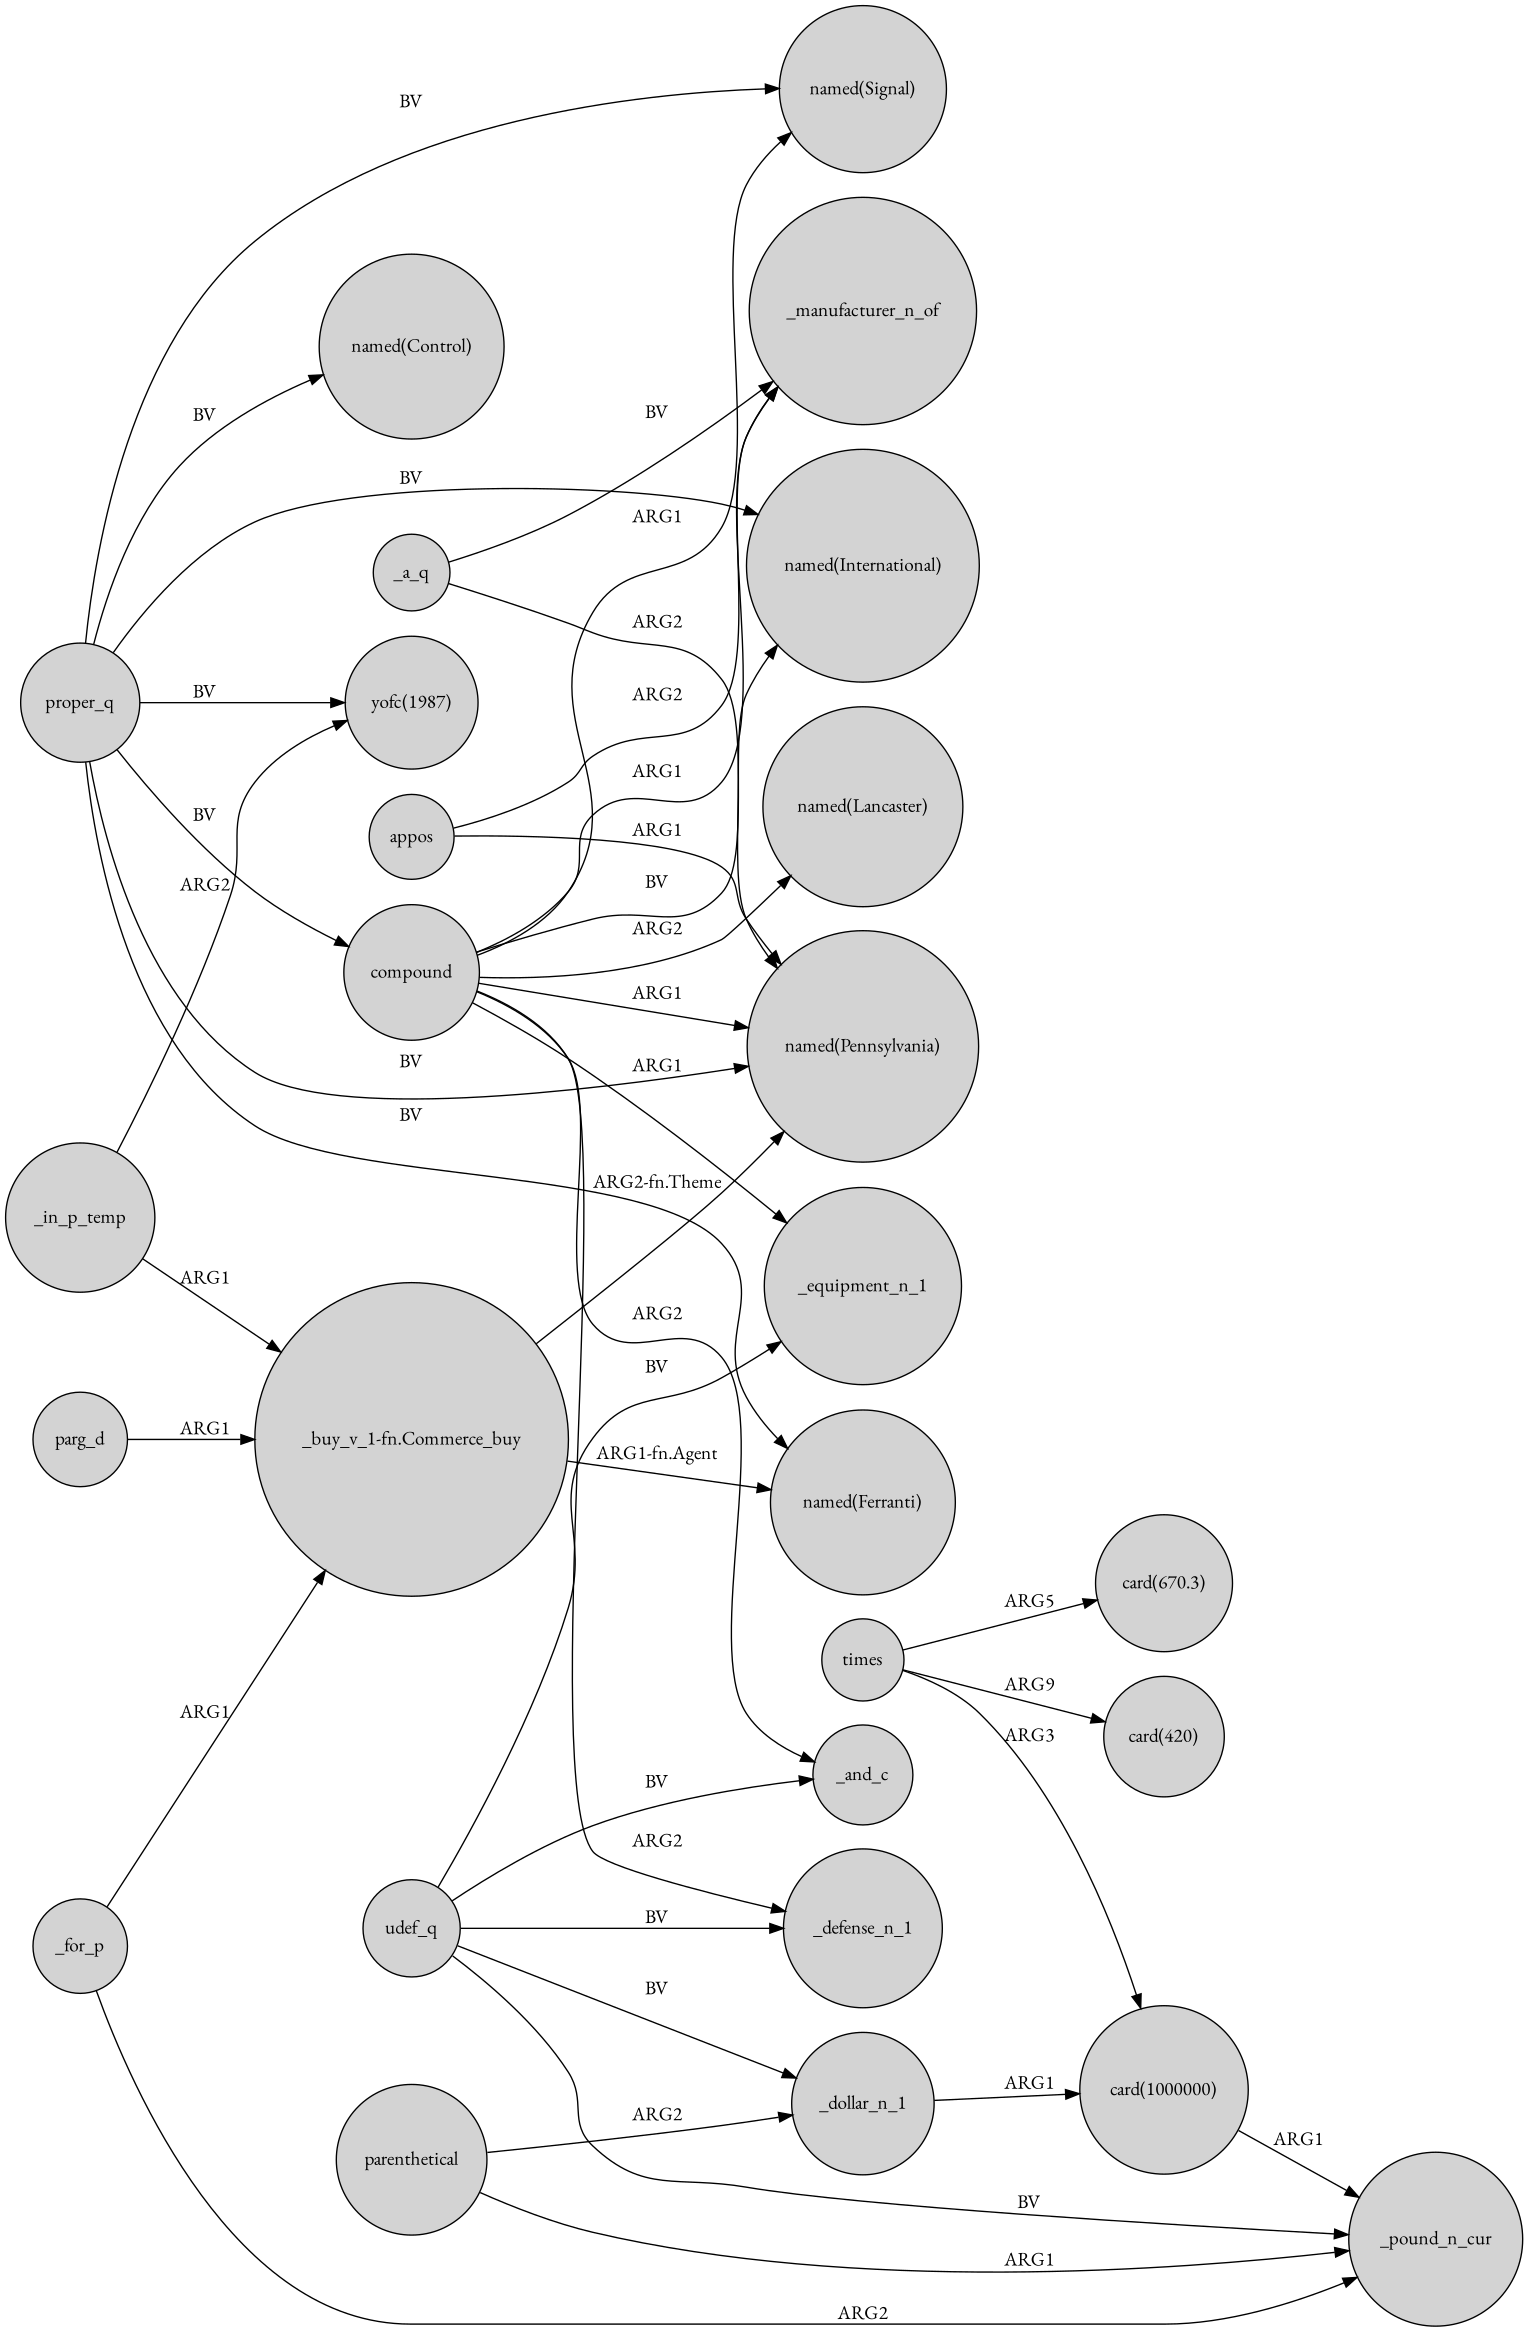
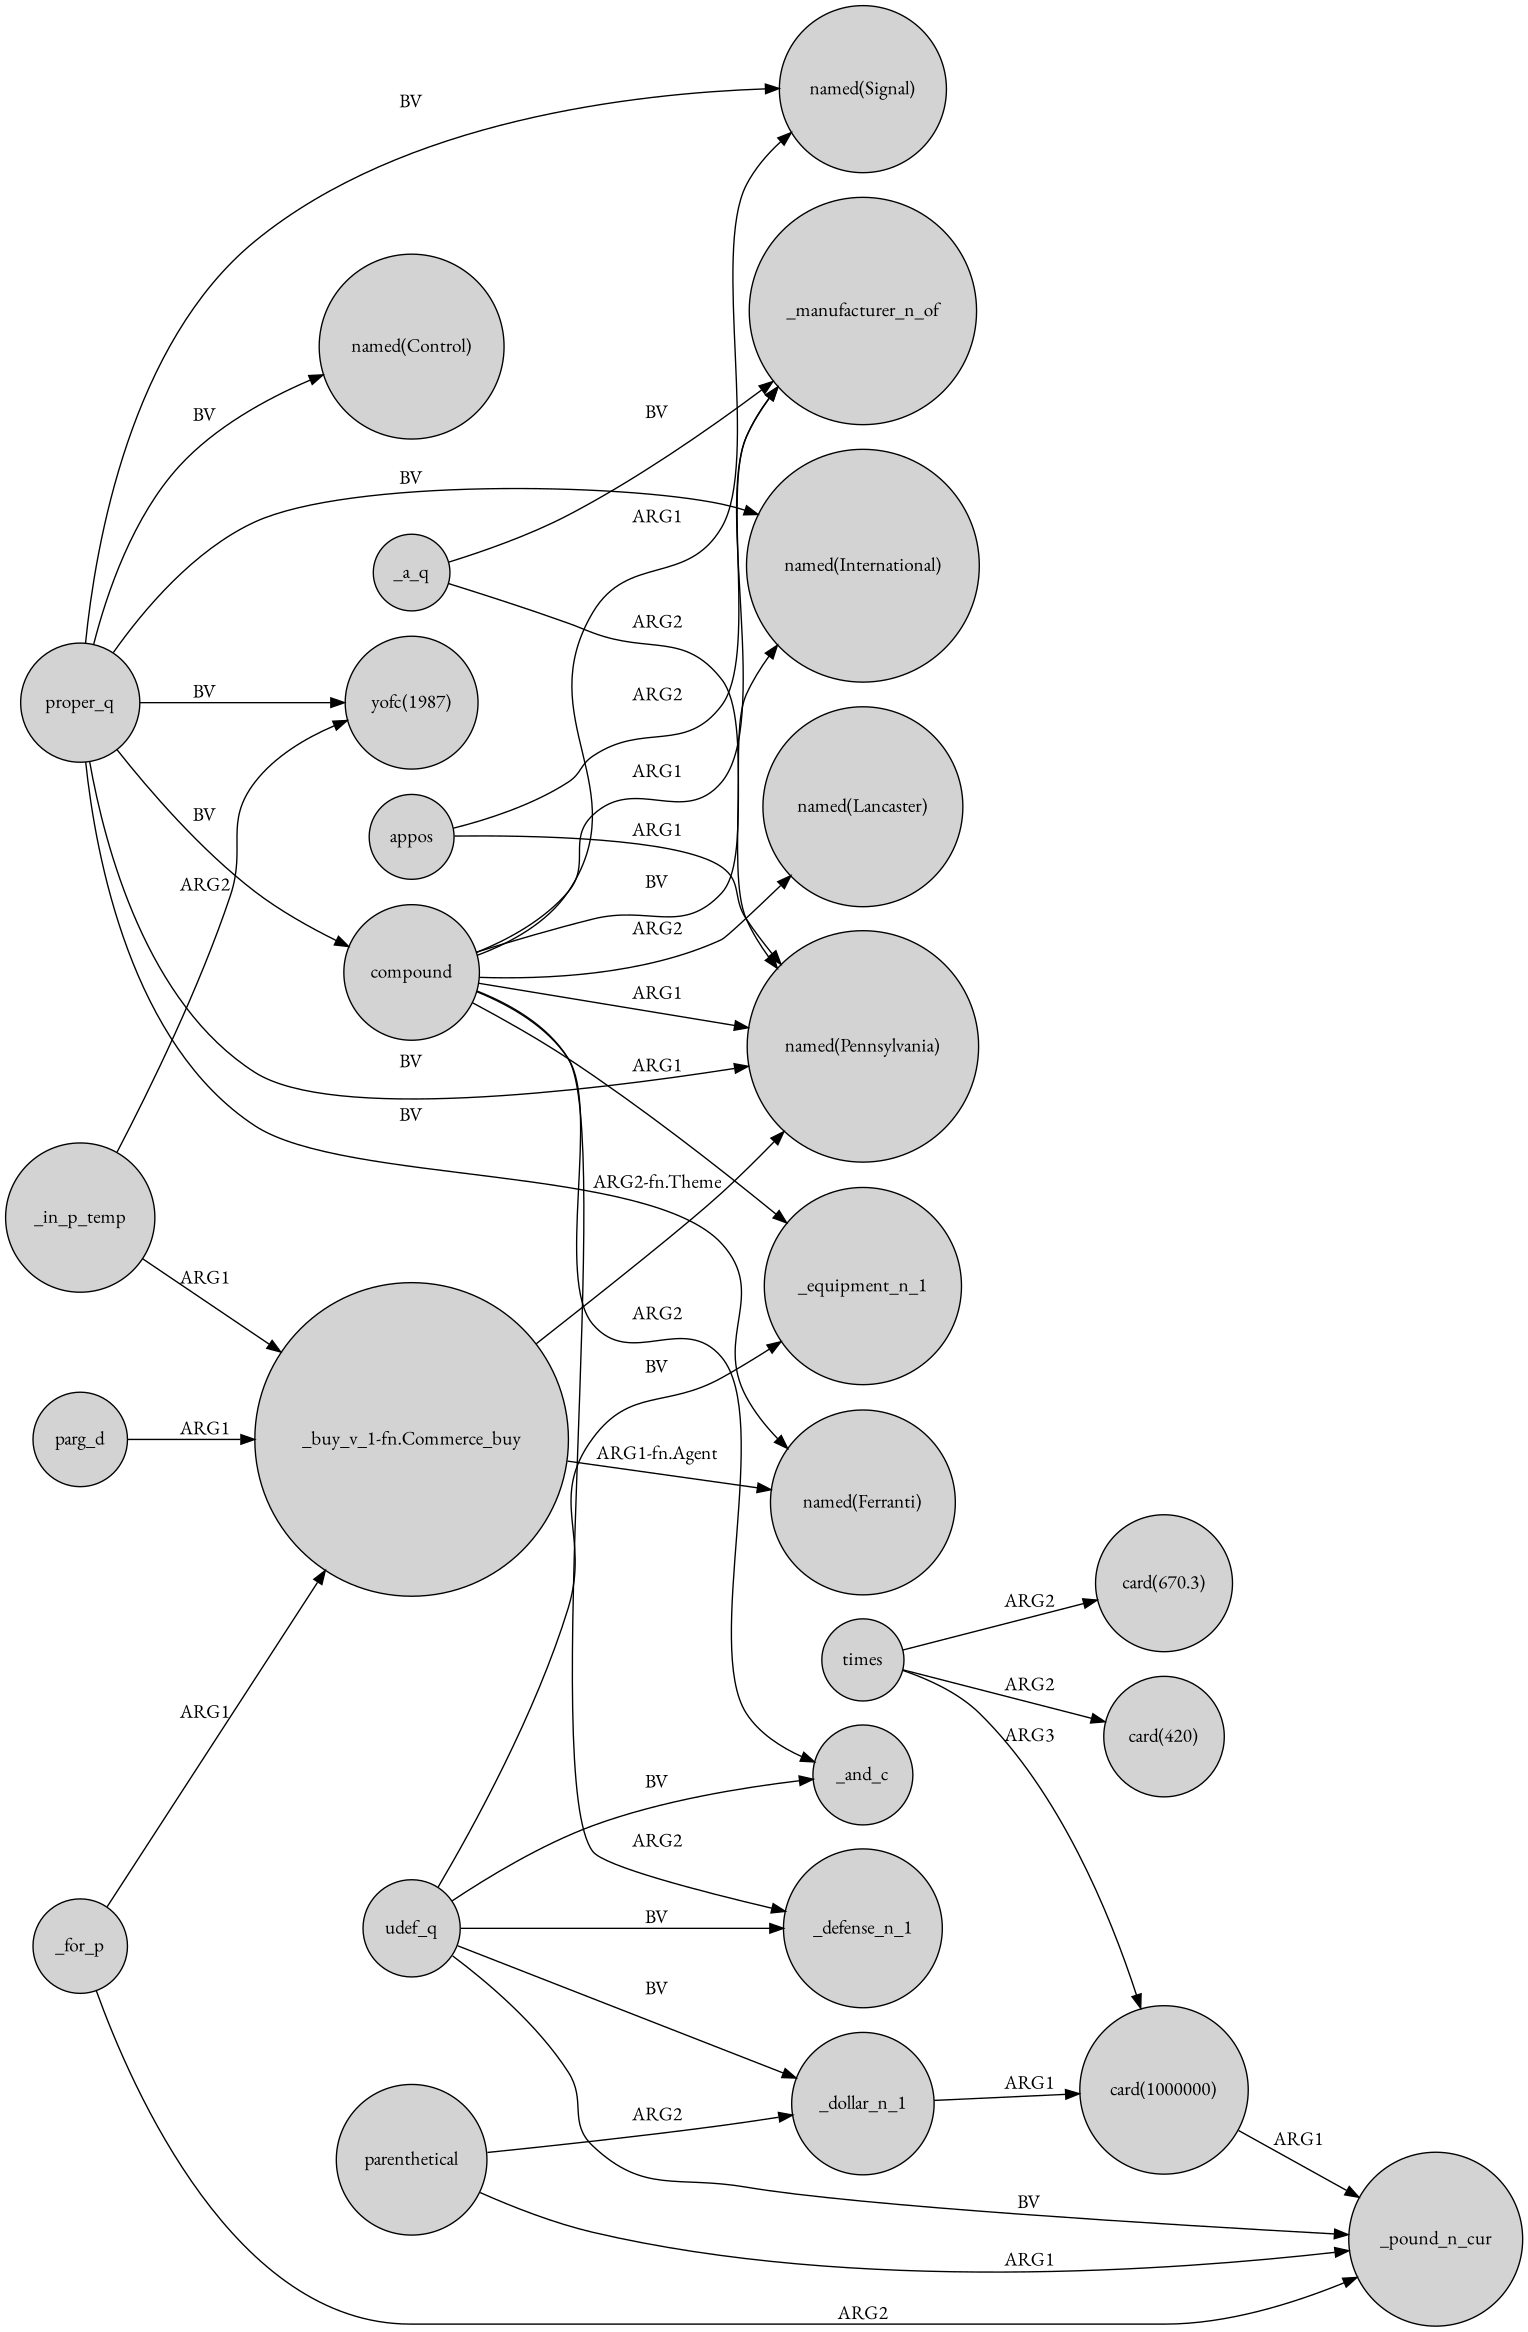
(1029, 1602) -> (1029, 1602)
(1029, 1685) -> (1029, 1685)
